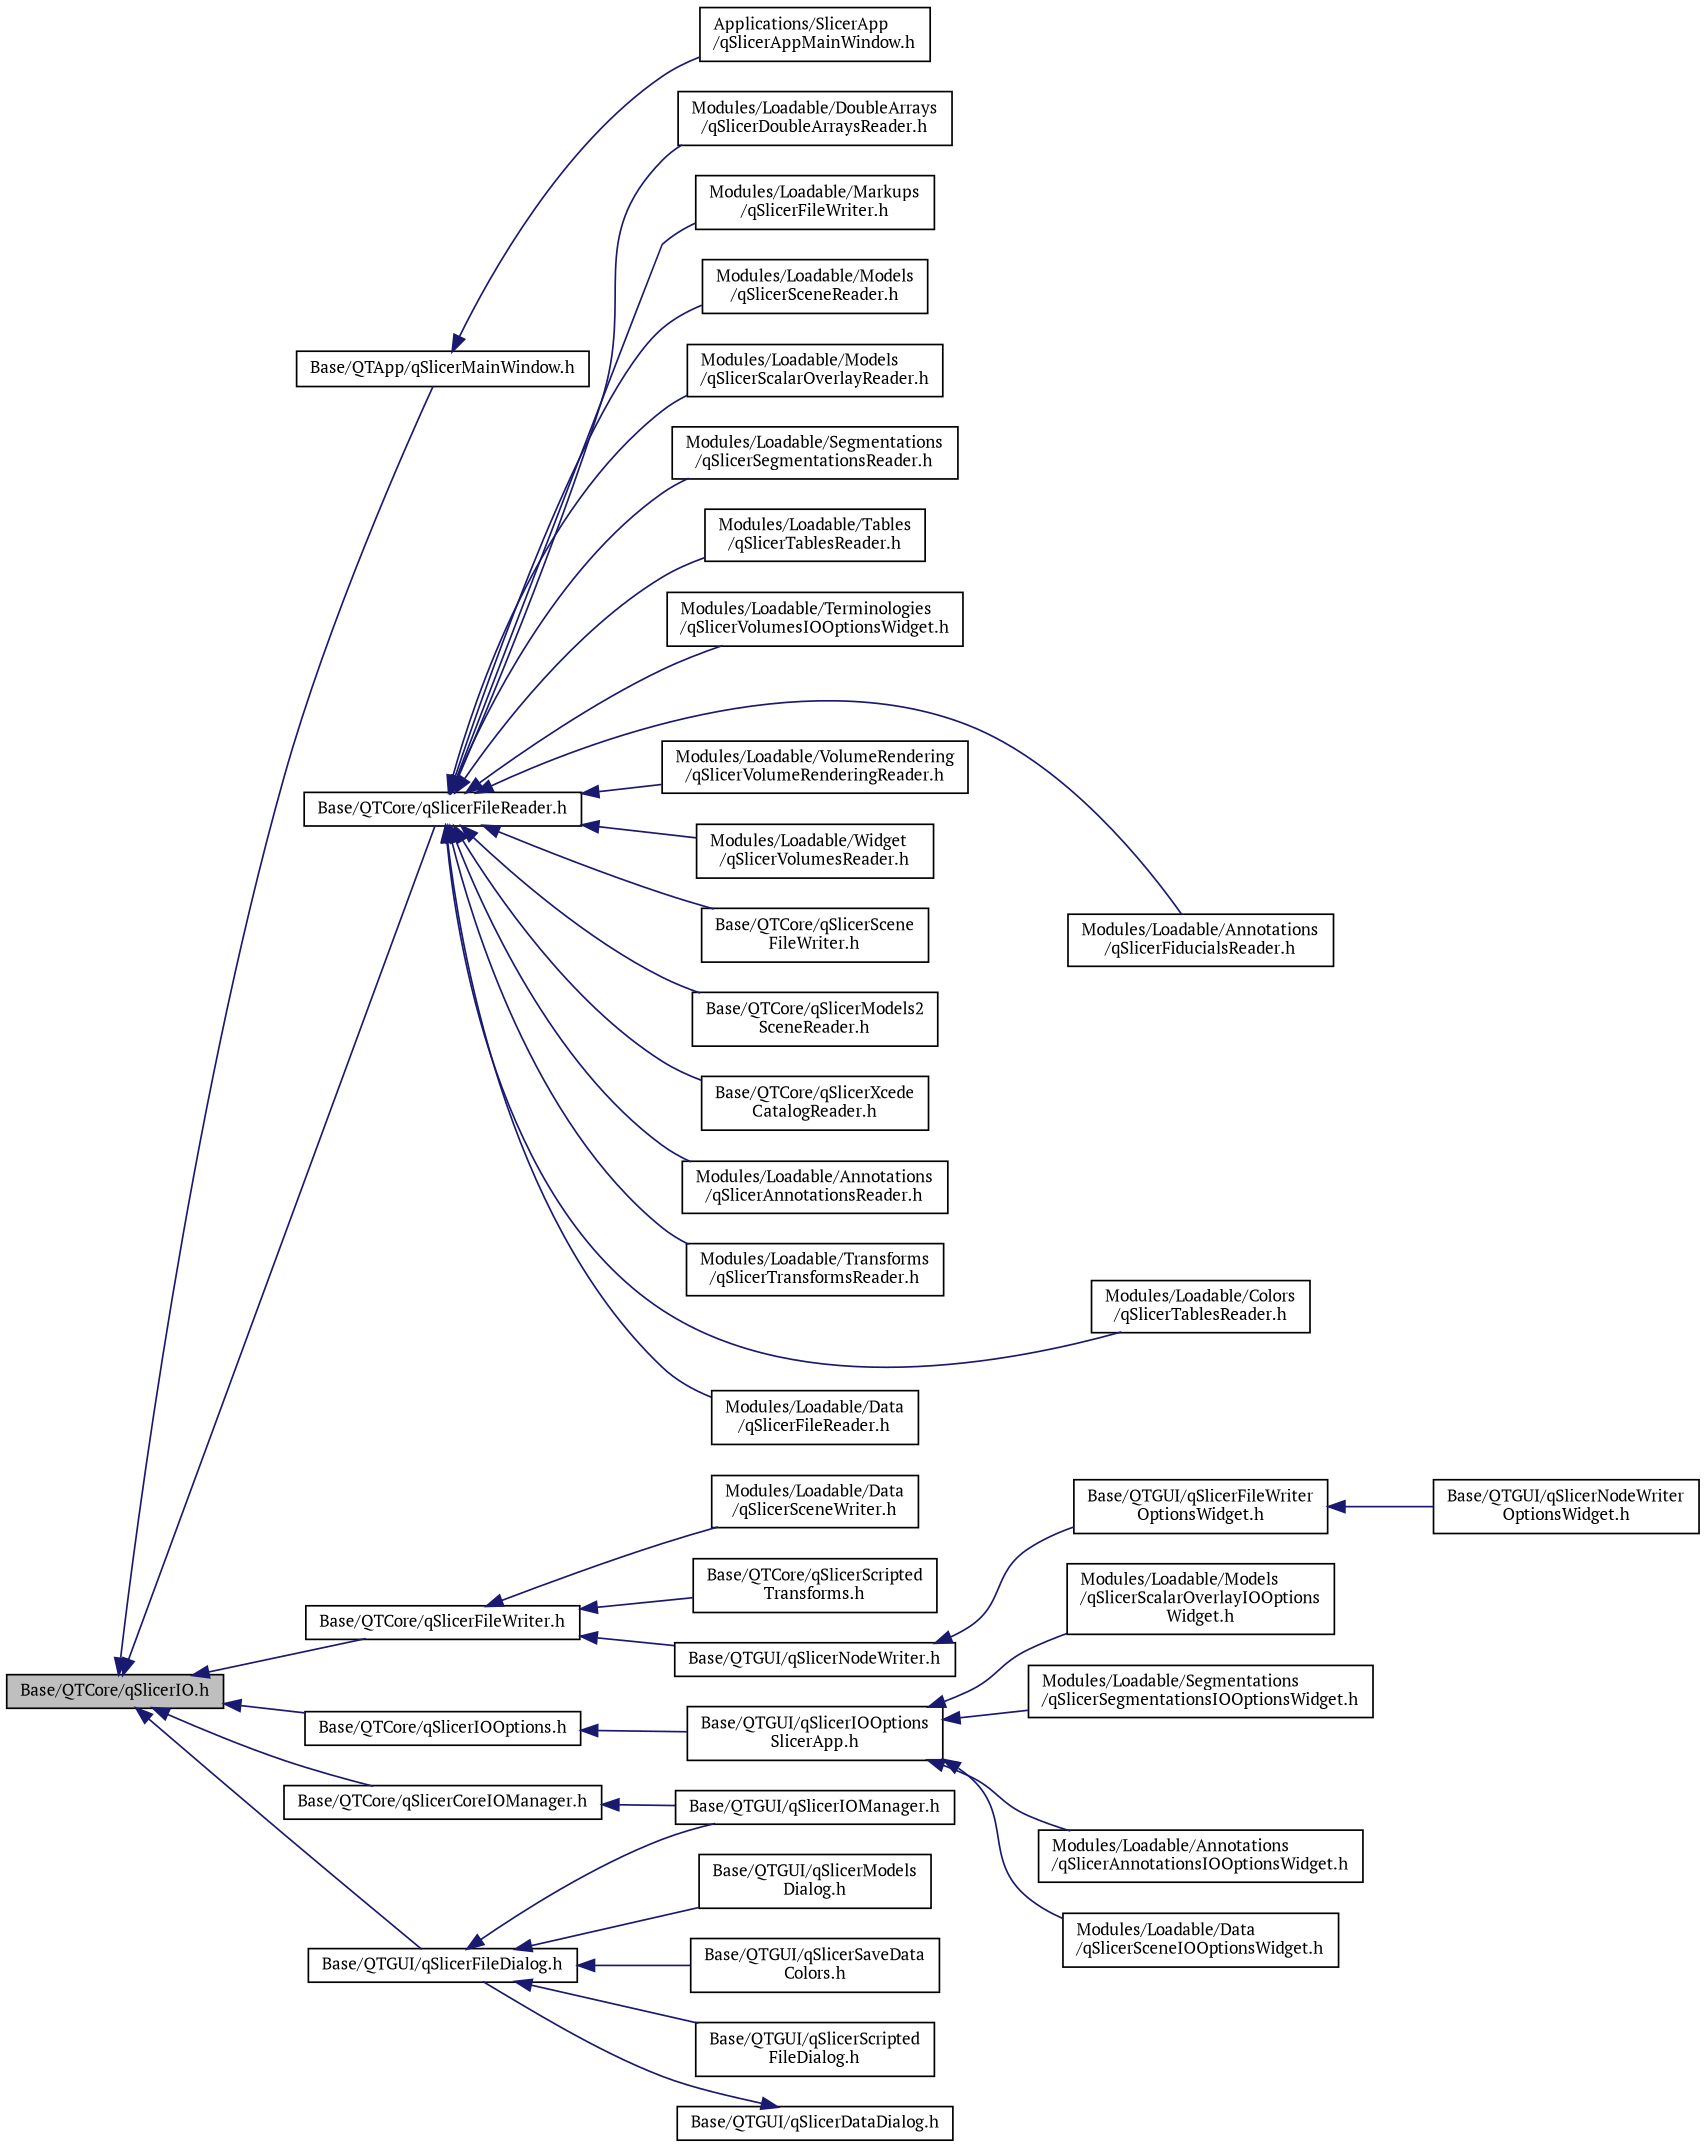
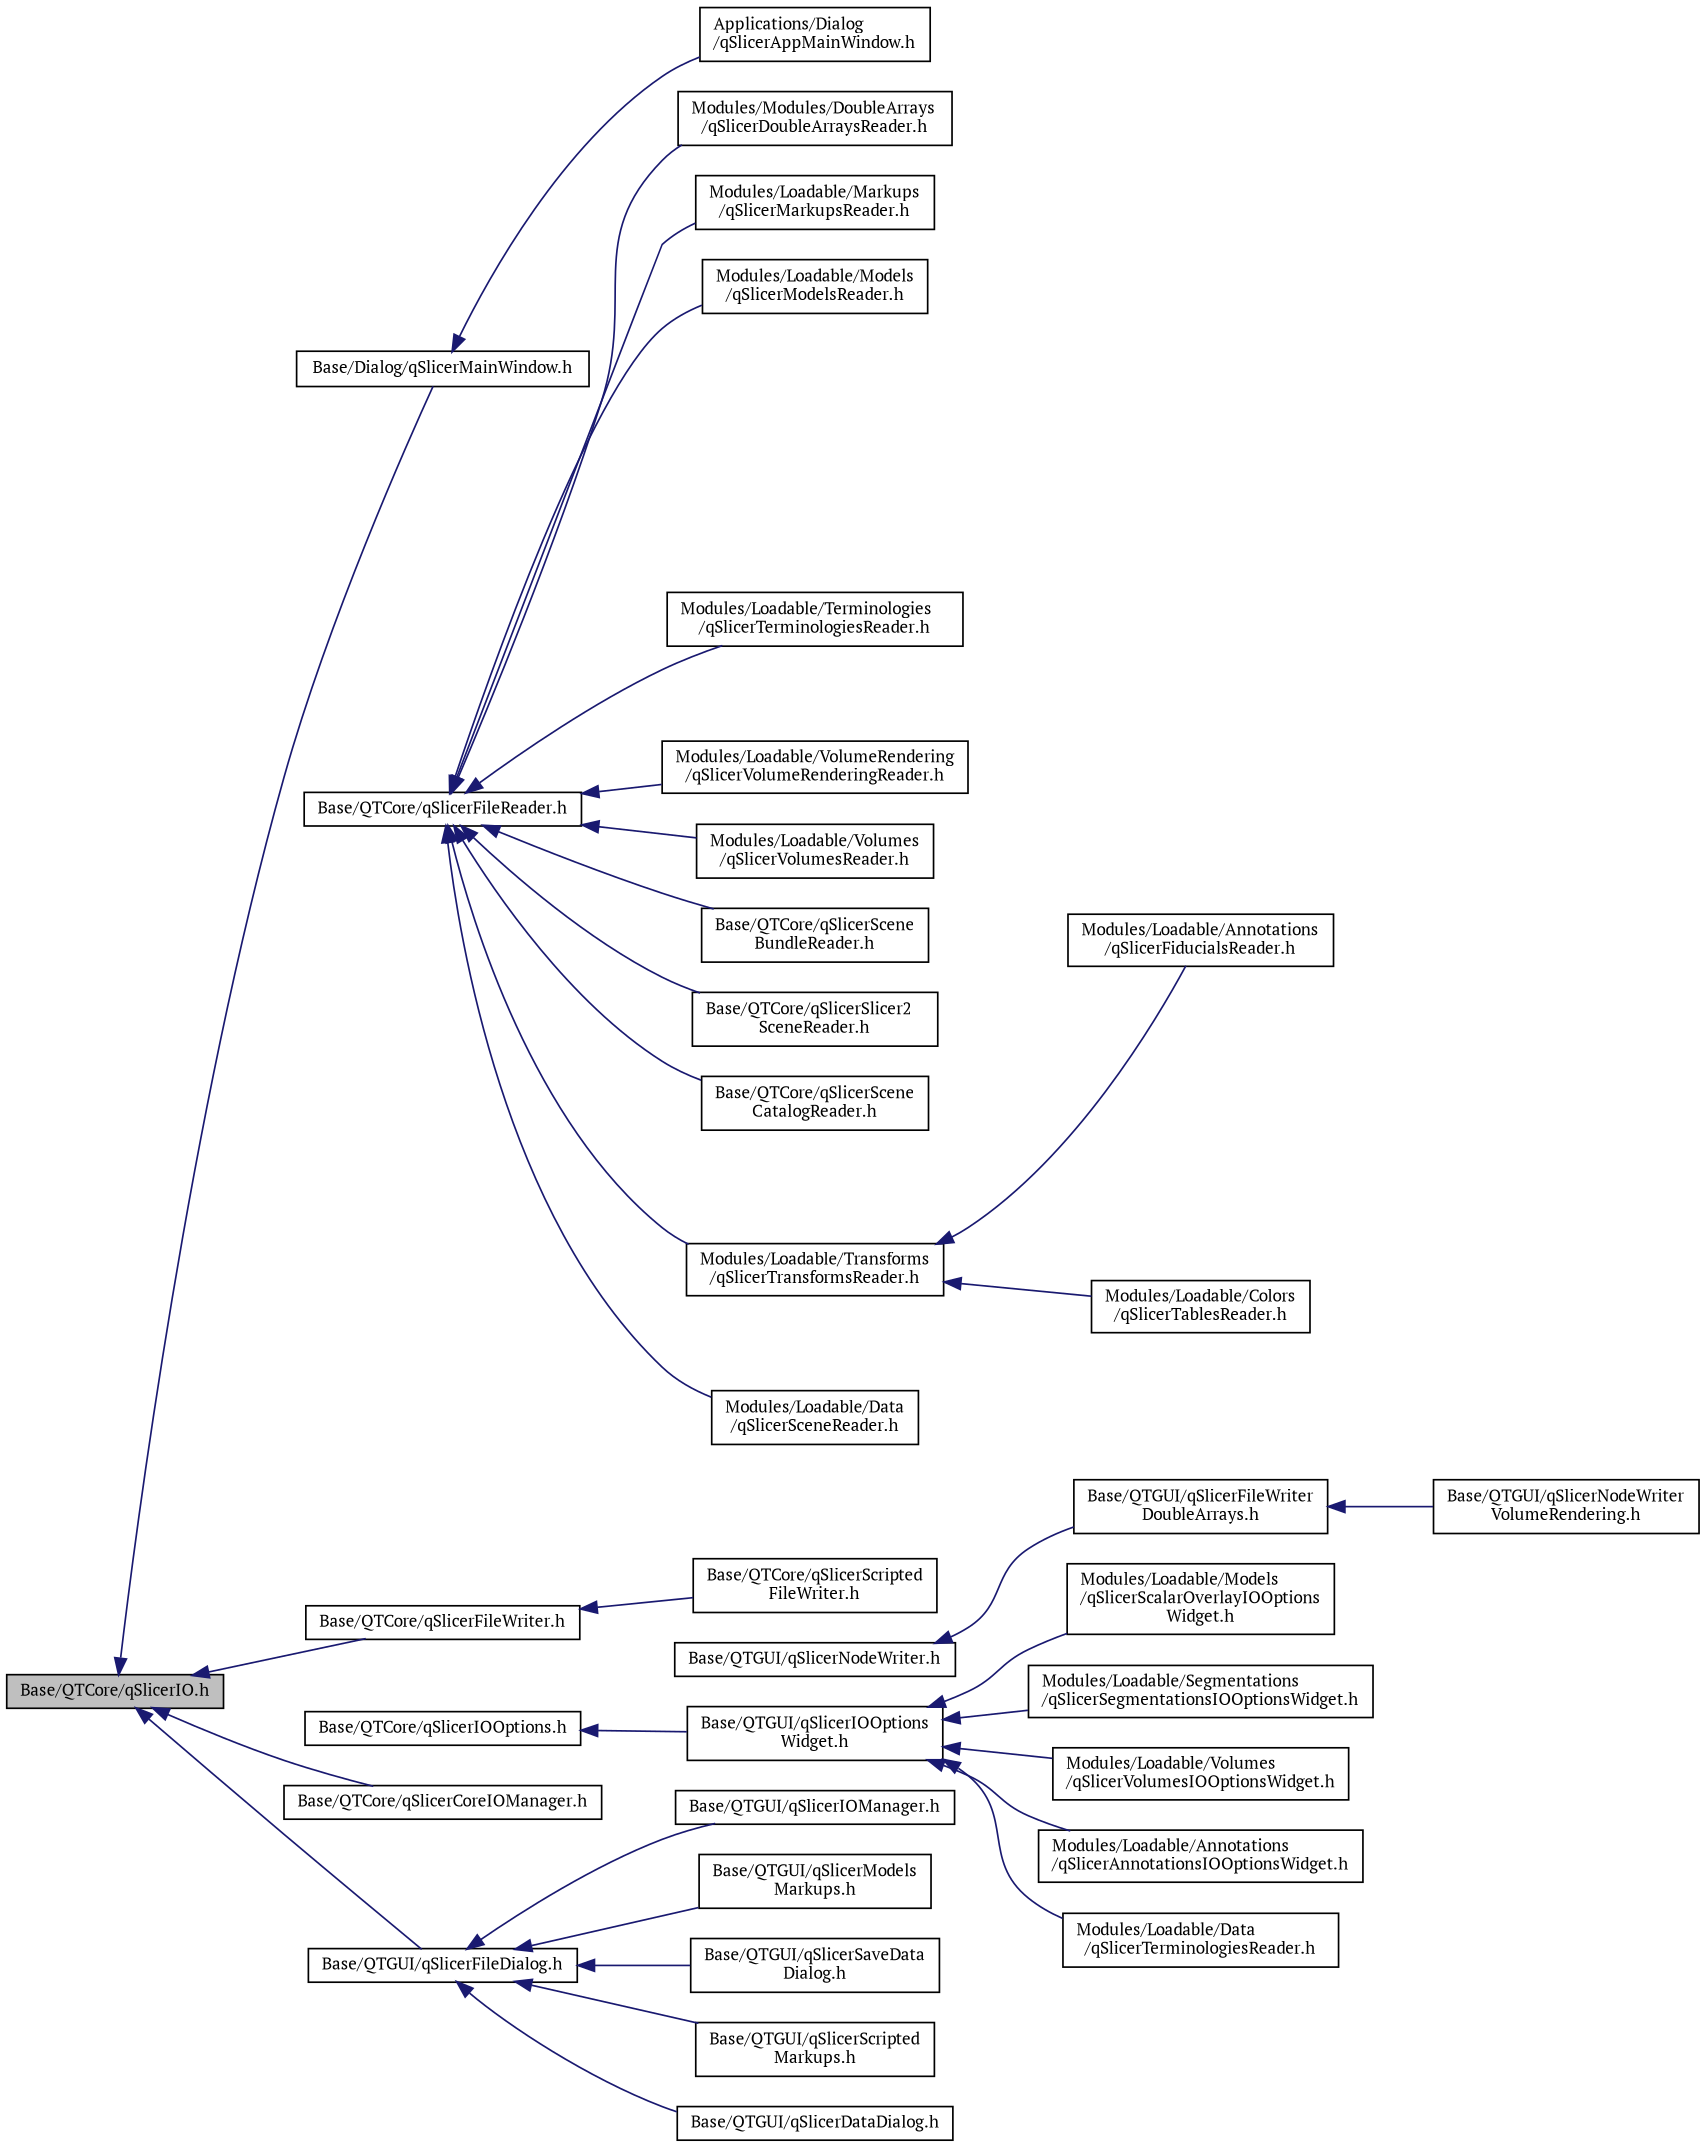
(815, 34) -> (815, 34)
(815, 118) -> (815, 118)
(815, 203) -> (815, 203)
(815, 287) -> (815, 287)
(443, 369) -> (443, 369)
(815, 371) -> none
(815, 453) -> none
(815, 535) -> none
(815, 619) -> (815, 619)
(869, 704) -> (1086, 1117)
(815, 851) -> (815, 851)
(815, 935) -> (815, 935)
(815, 1019) -> (815, 1019)
(815, 1103) -> (815, 1103)
(815, 1187) -> none
(282, 1242) -> none
(640, 1292) -> (1026, 1290)
(815, 1418) -> (815, 1418)
(815, 1502) -> none
(1201, 1507) -> (1201, 1507)
(1566, 1507) -> (1566, 1507)
(815, 1586) -> (815, 1586)
(636, 1642) -> none
(273, 1709) -> none
(815, 1733) -> (815, 1733)
none -> (1201, 1774)
(647, 1805) -> none
(815, 1881) -> (815, 1881)
(1201, 1940) -> (1201, 1940)
(815, 1965) -> (815, 1965)
(815, 2049) -> (815, 2049)
(616, 2056) -> (568, 2061)
